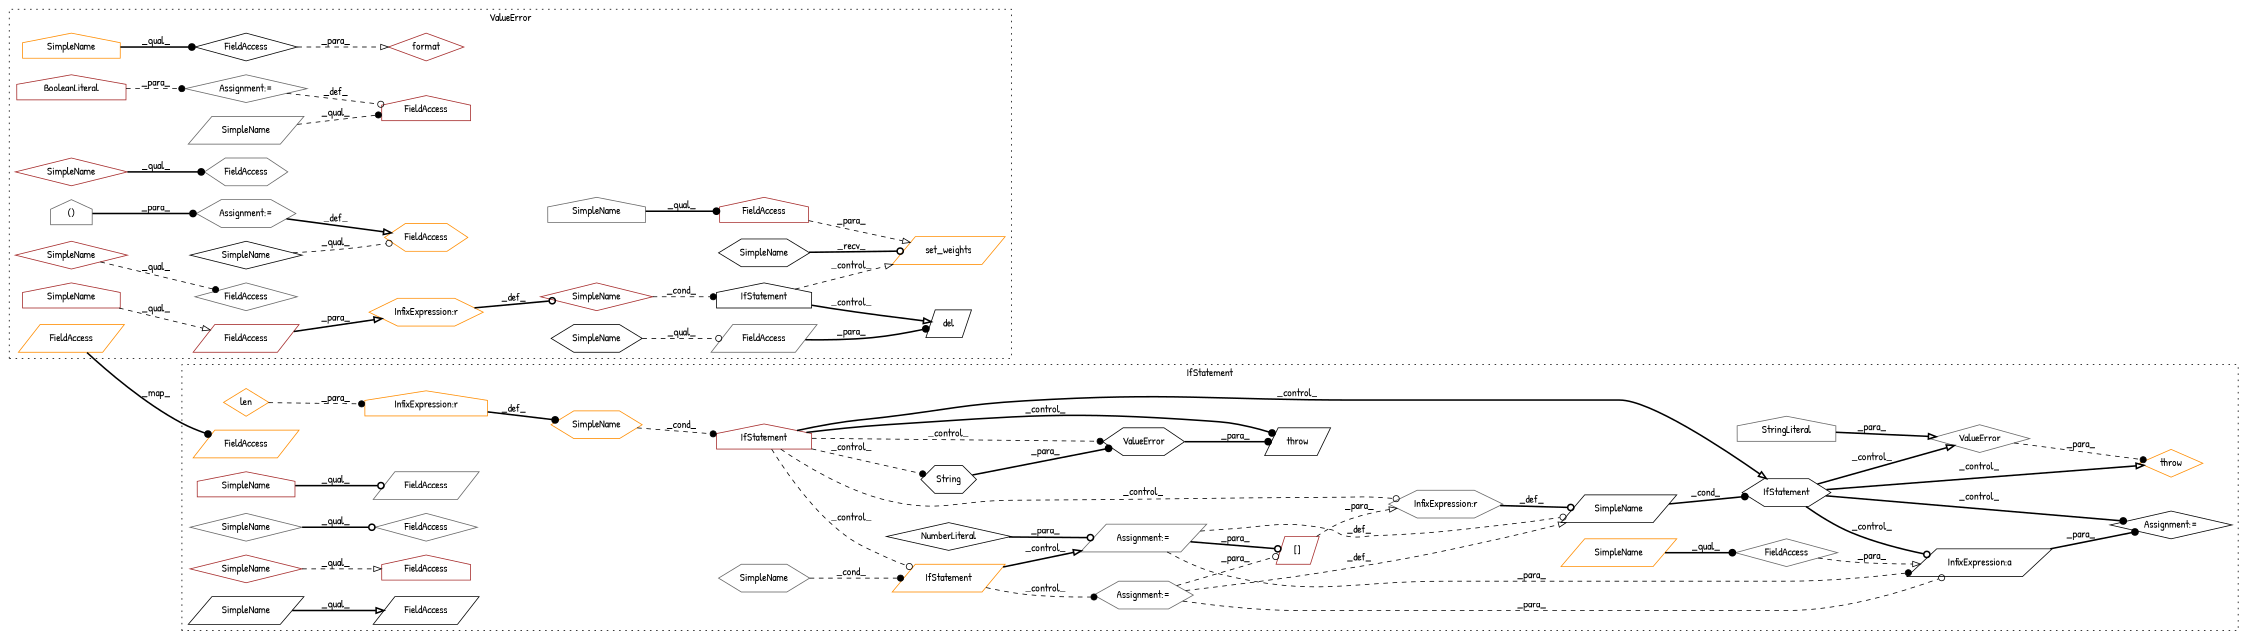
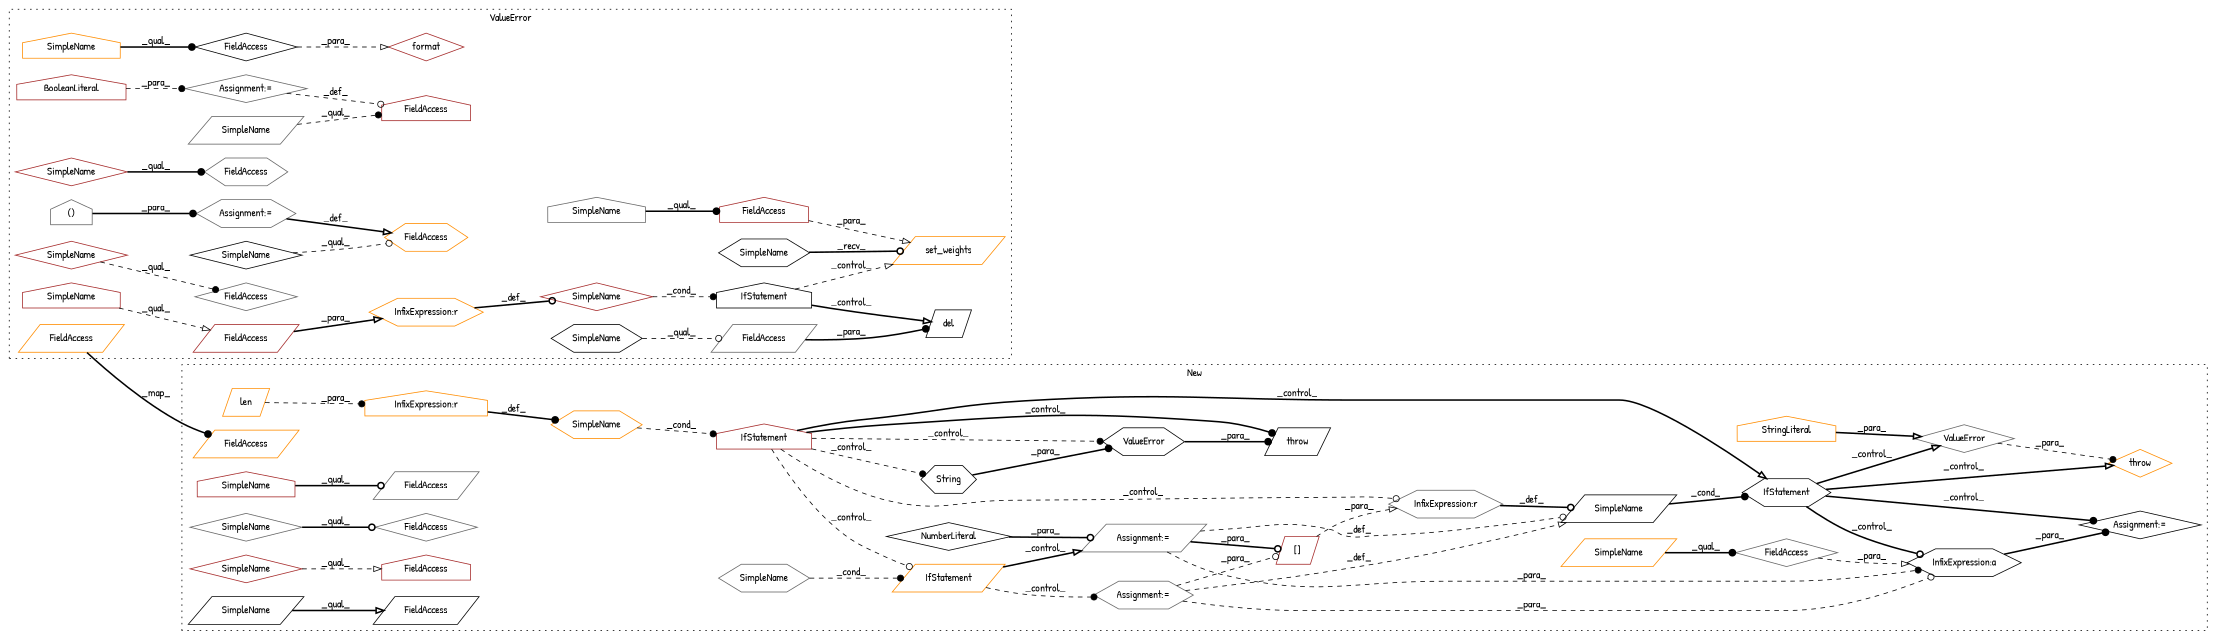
(1210, 373) -> (1195, 373)
(246, 402) -> (246, 402)
(1786, 430) -> (1786, 430)
(1980, 563) -> (1964, 563)
